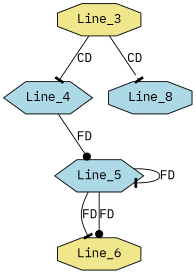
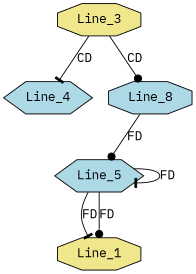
(123, 56) -> (123, 56)
(72, 134) -> (127, 134)
(99, 254) -> (99, 254)
